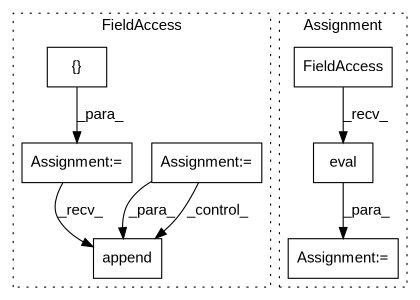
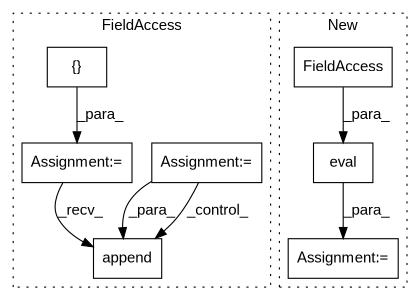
(343, 26) -> (343, 26)
(366, 115) -> (367, 115)
